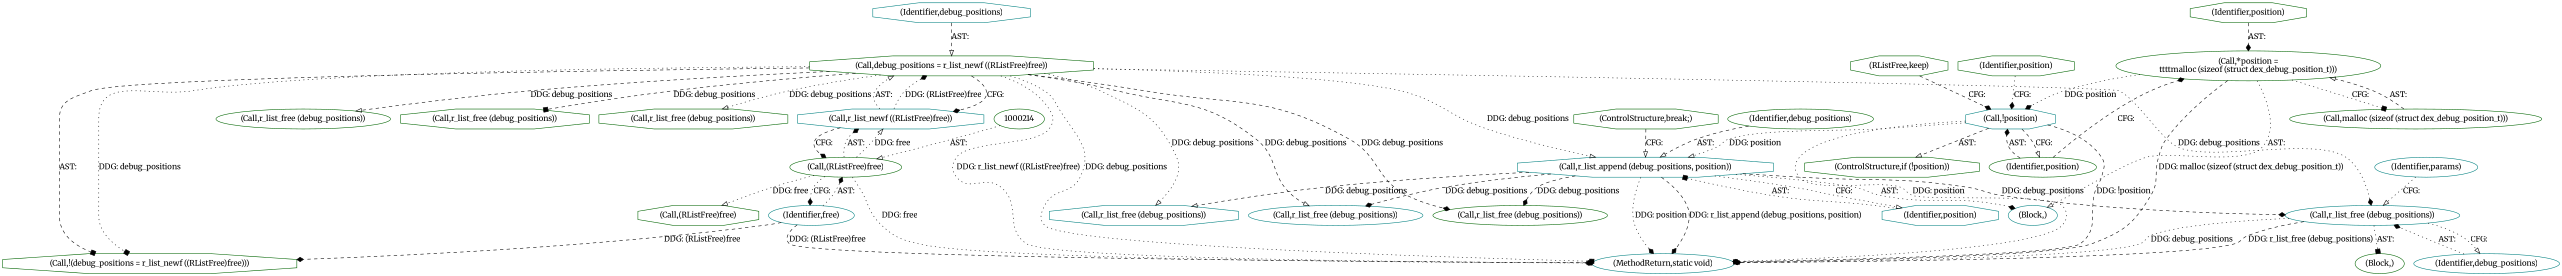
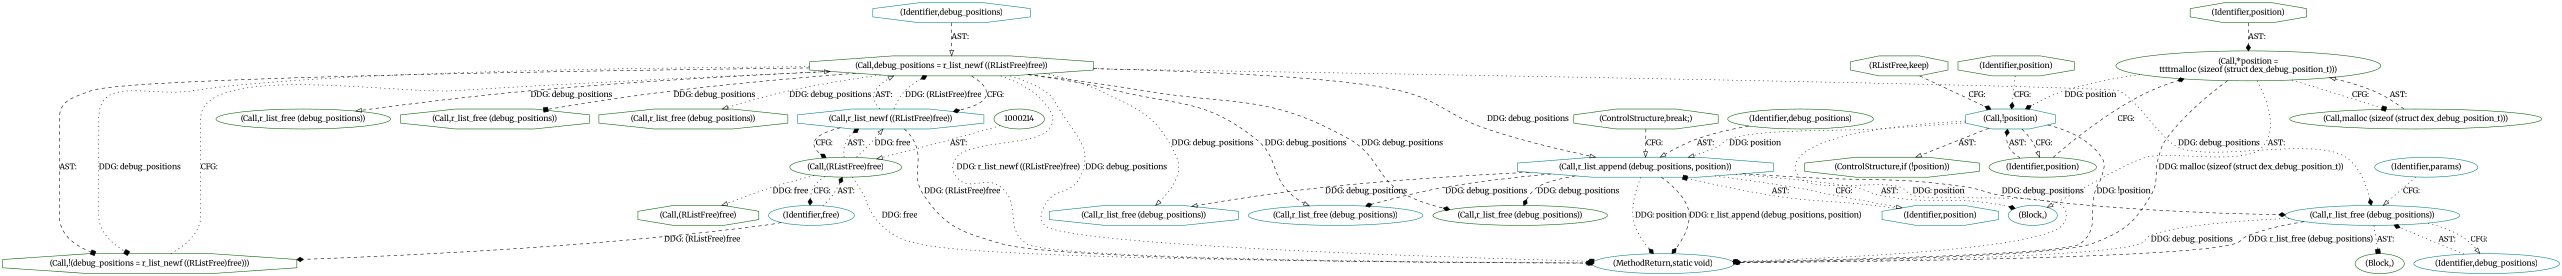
(1348, 83) -> (1348, 83)
none -> (432, 91)
(1012, 256) -> (1023, 247)
